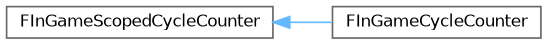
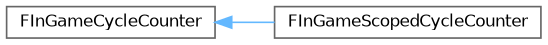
(311, 22) -> (253, 22)
